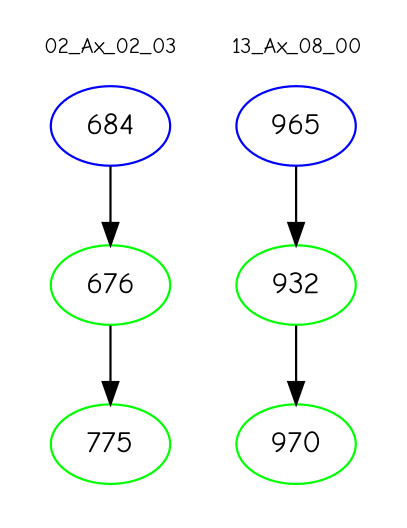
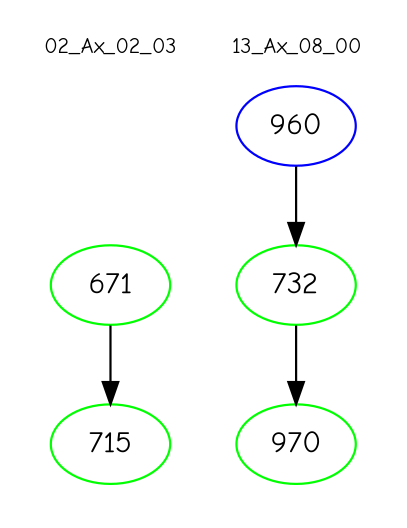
(110, 126) -> none
(296, 126) -> (296, 126)
(110, 285) -> (110, 285)
(296, 285) -> (296, 285)
(110, 444) -> (110, 444)
